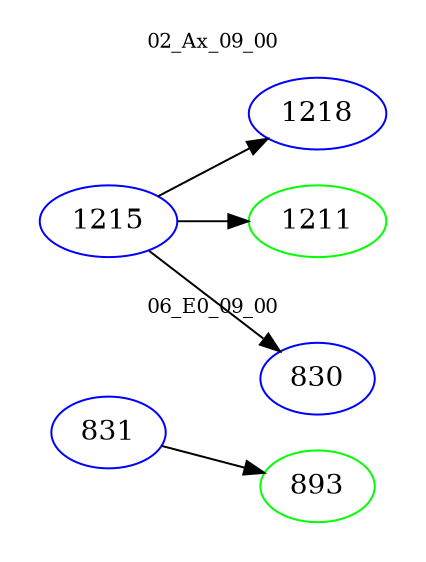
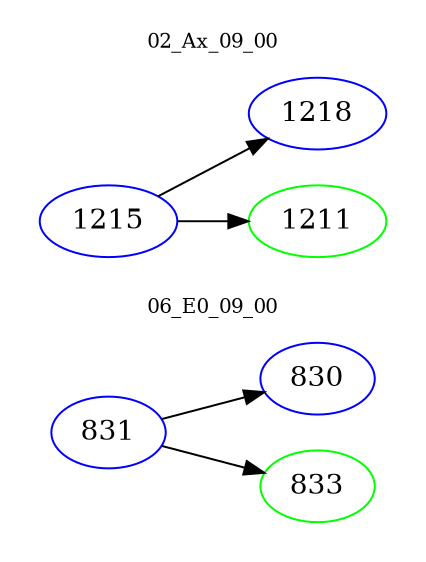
(215, 301) -> (203, 408)
(318, 486) -> (318, 486)
